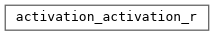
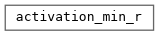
(107, 18) -> (79, 18)
